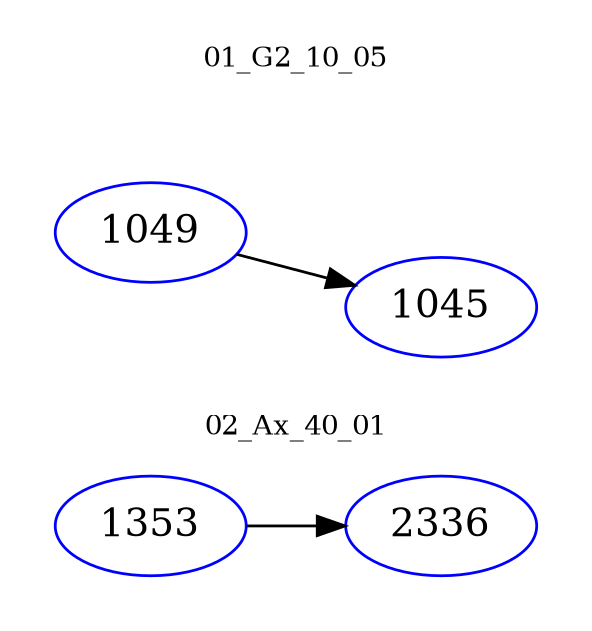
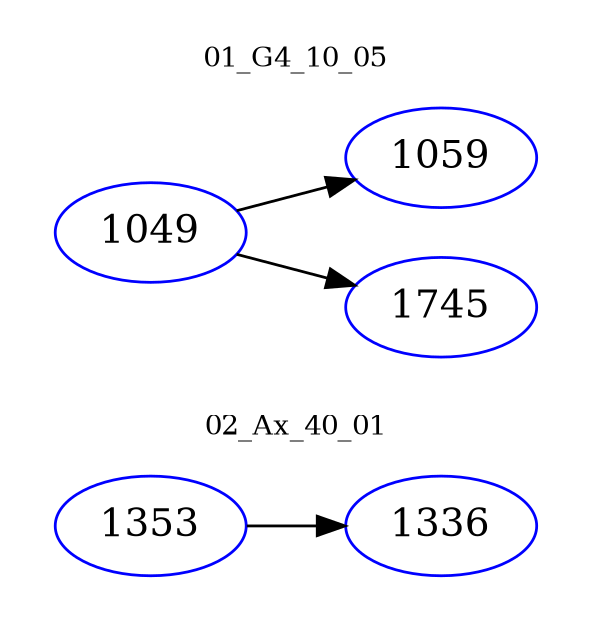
(296, 60) -> (296, 60)
none -> (441, 158)
(441, 307) -> (441, 307)
(441, 526) -> (441, 526)
